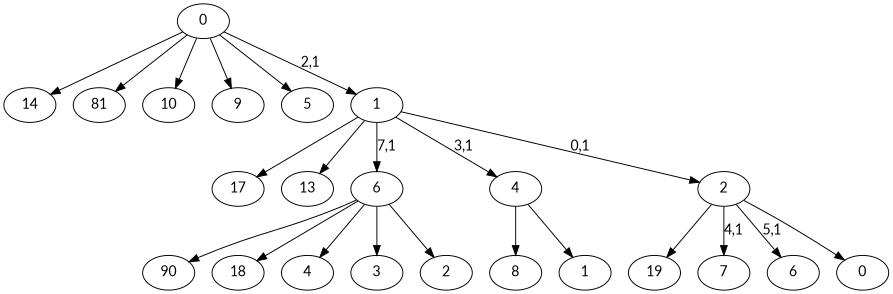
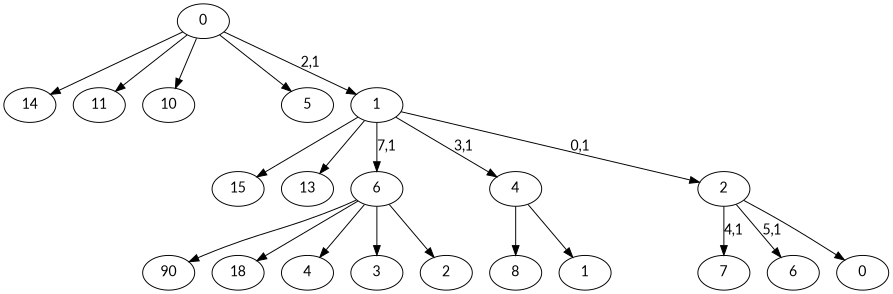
(99, 105) -> (99, 105)
(238, 105) -> none
(238, 189) -> (238, 189)
(654, 273) -> none
